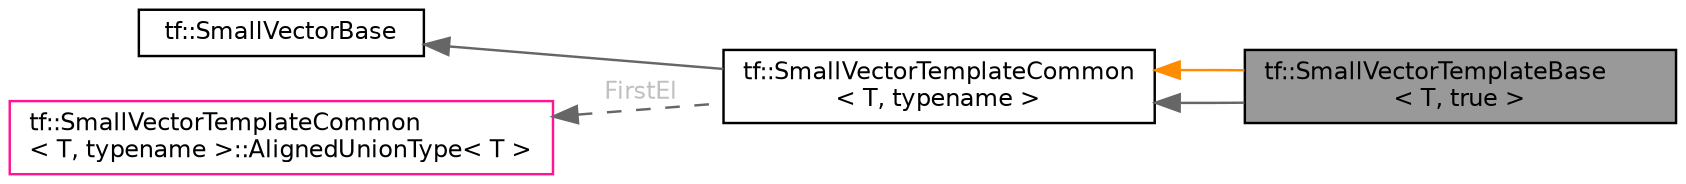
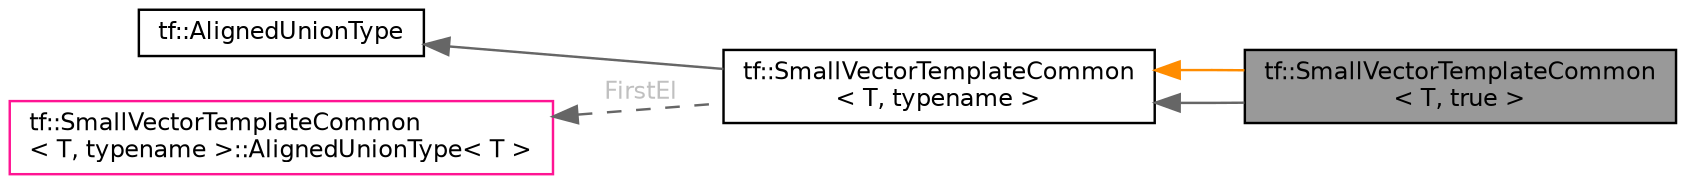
(281, 33) -> (281, 33)
(1460, 86) -> (1460, 86)
